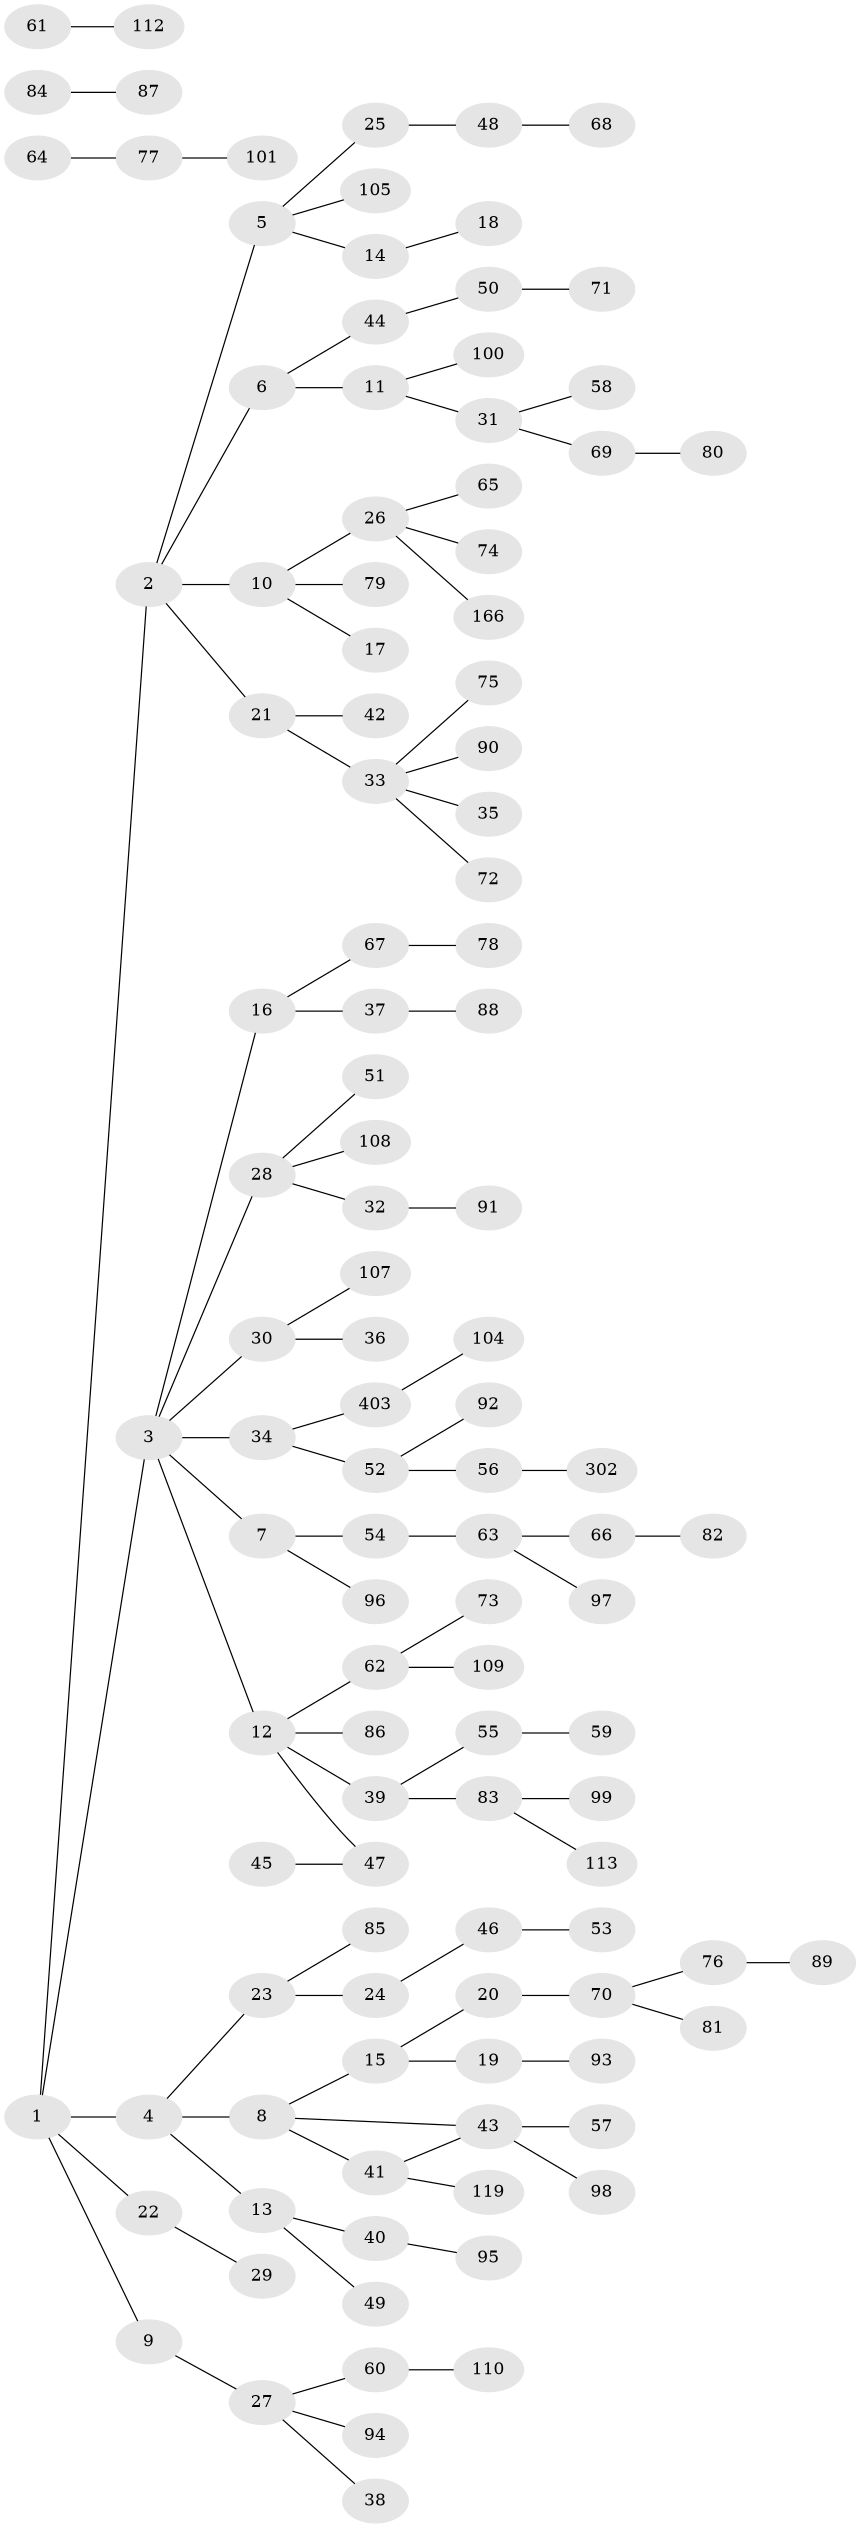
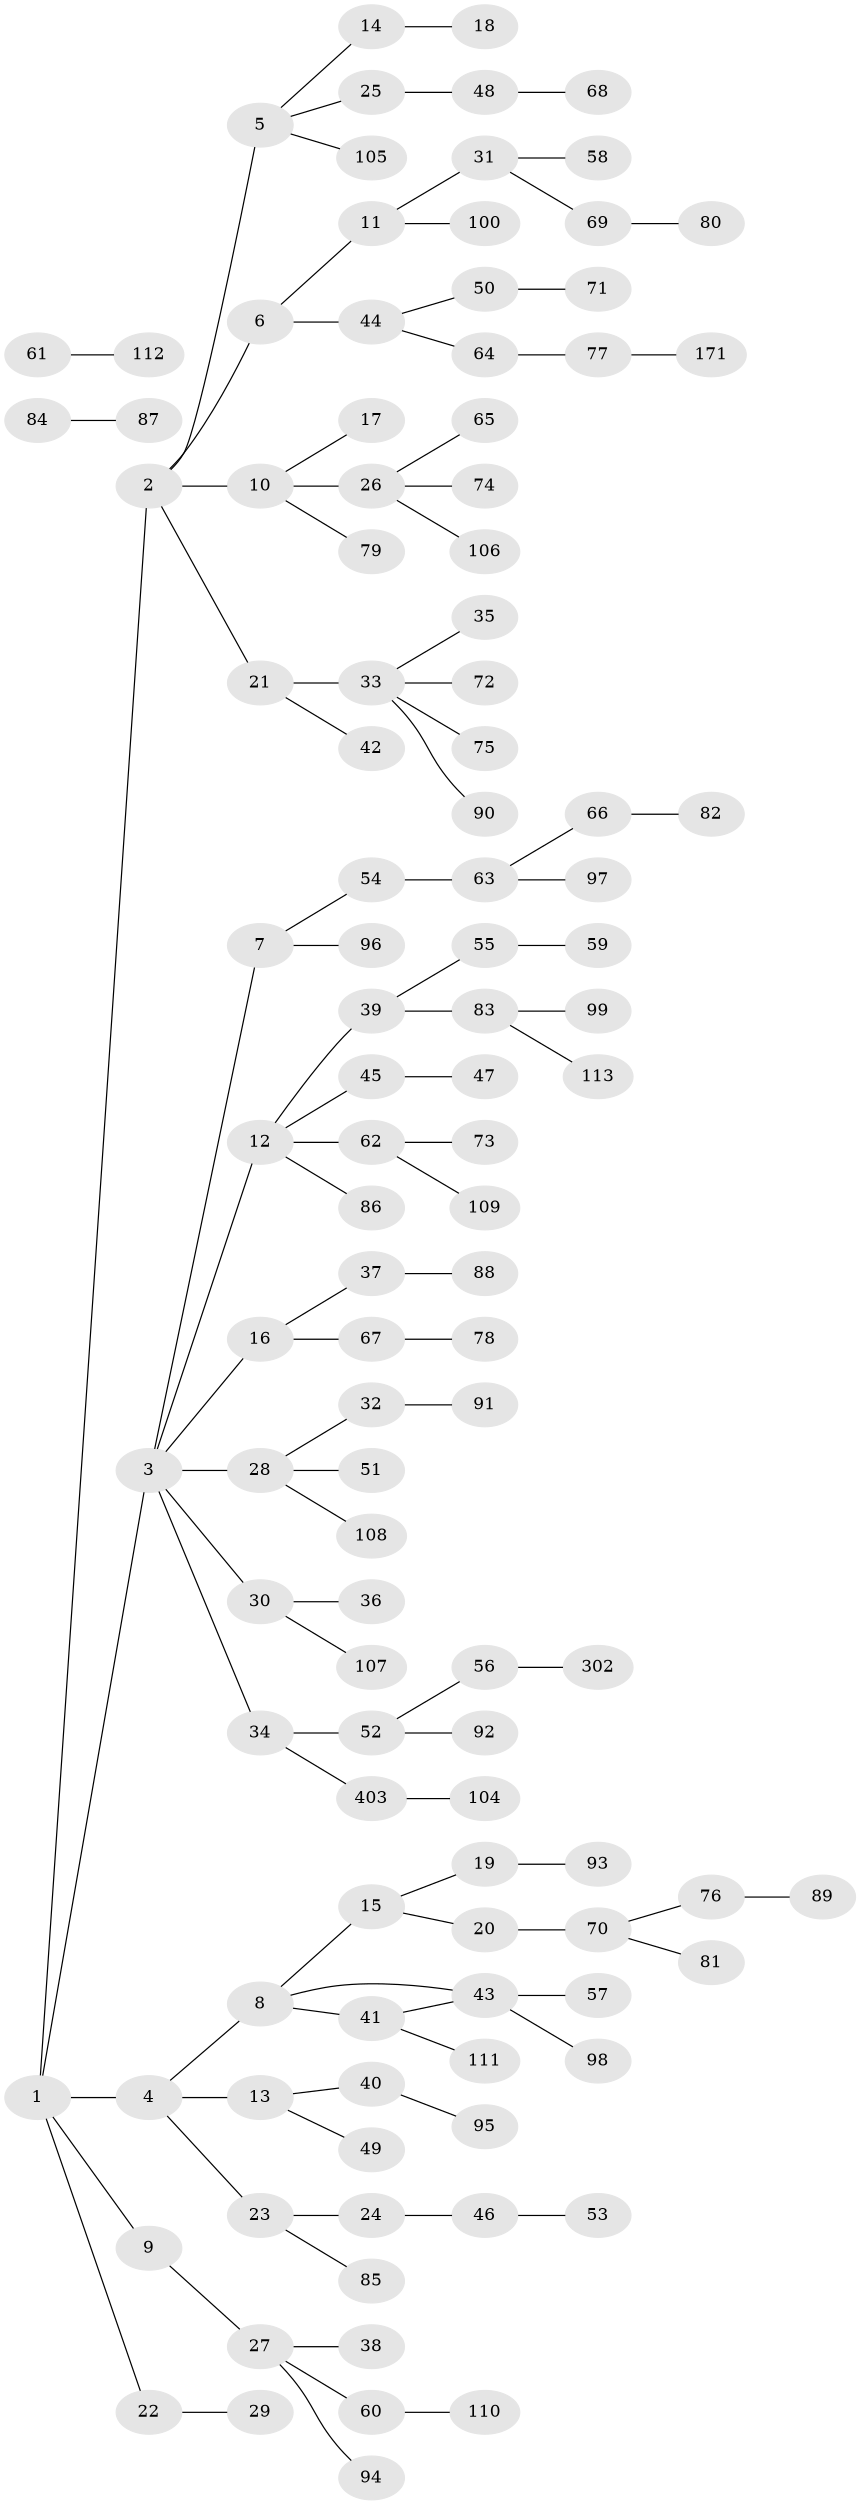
(262, 158) -> (711, 355)
none -> (428, 338)
(489, 617) -> (485, 552)
(315, 1801) -> (316, 1109)
(489, 2192) -> (485, 2061)
